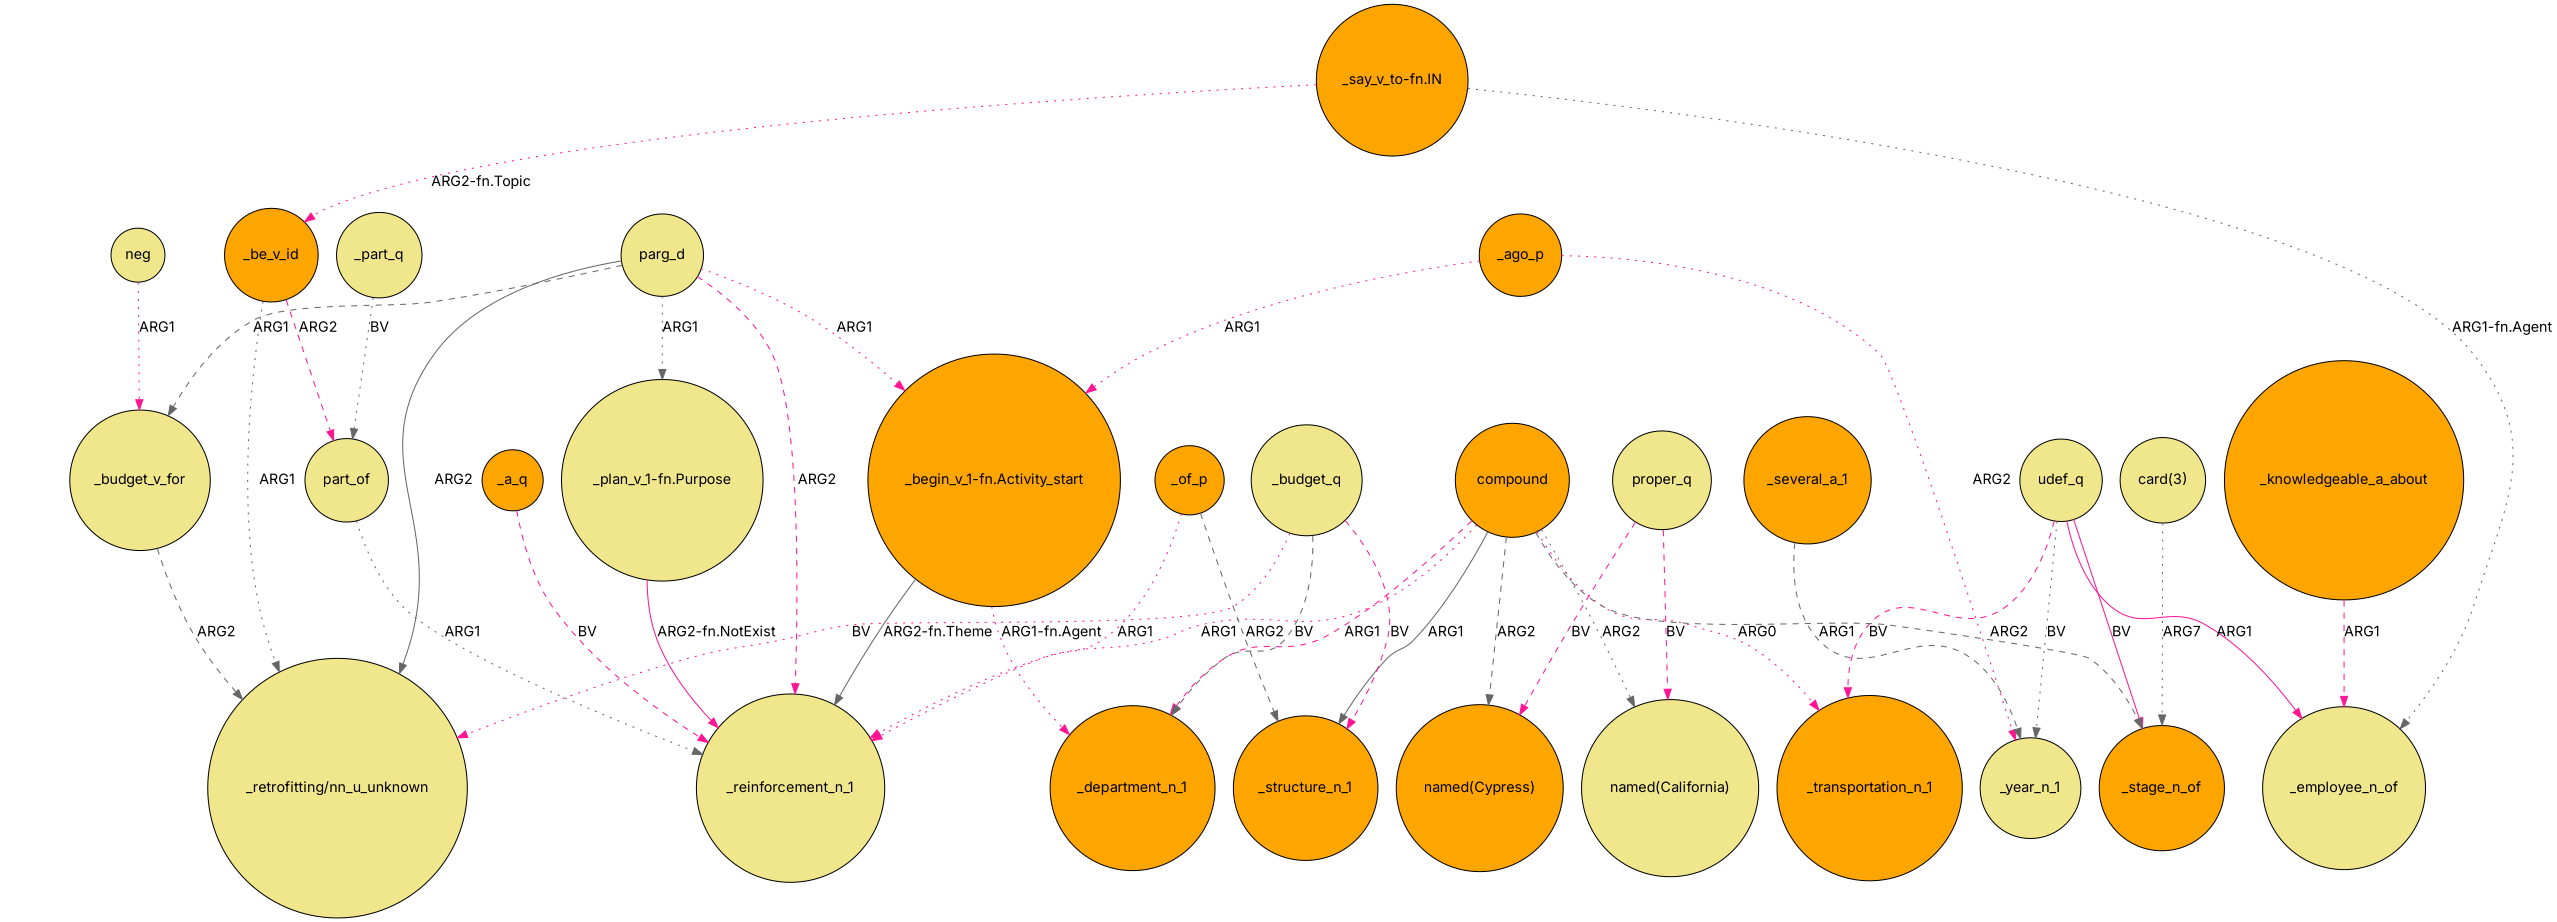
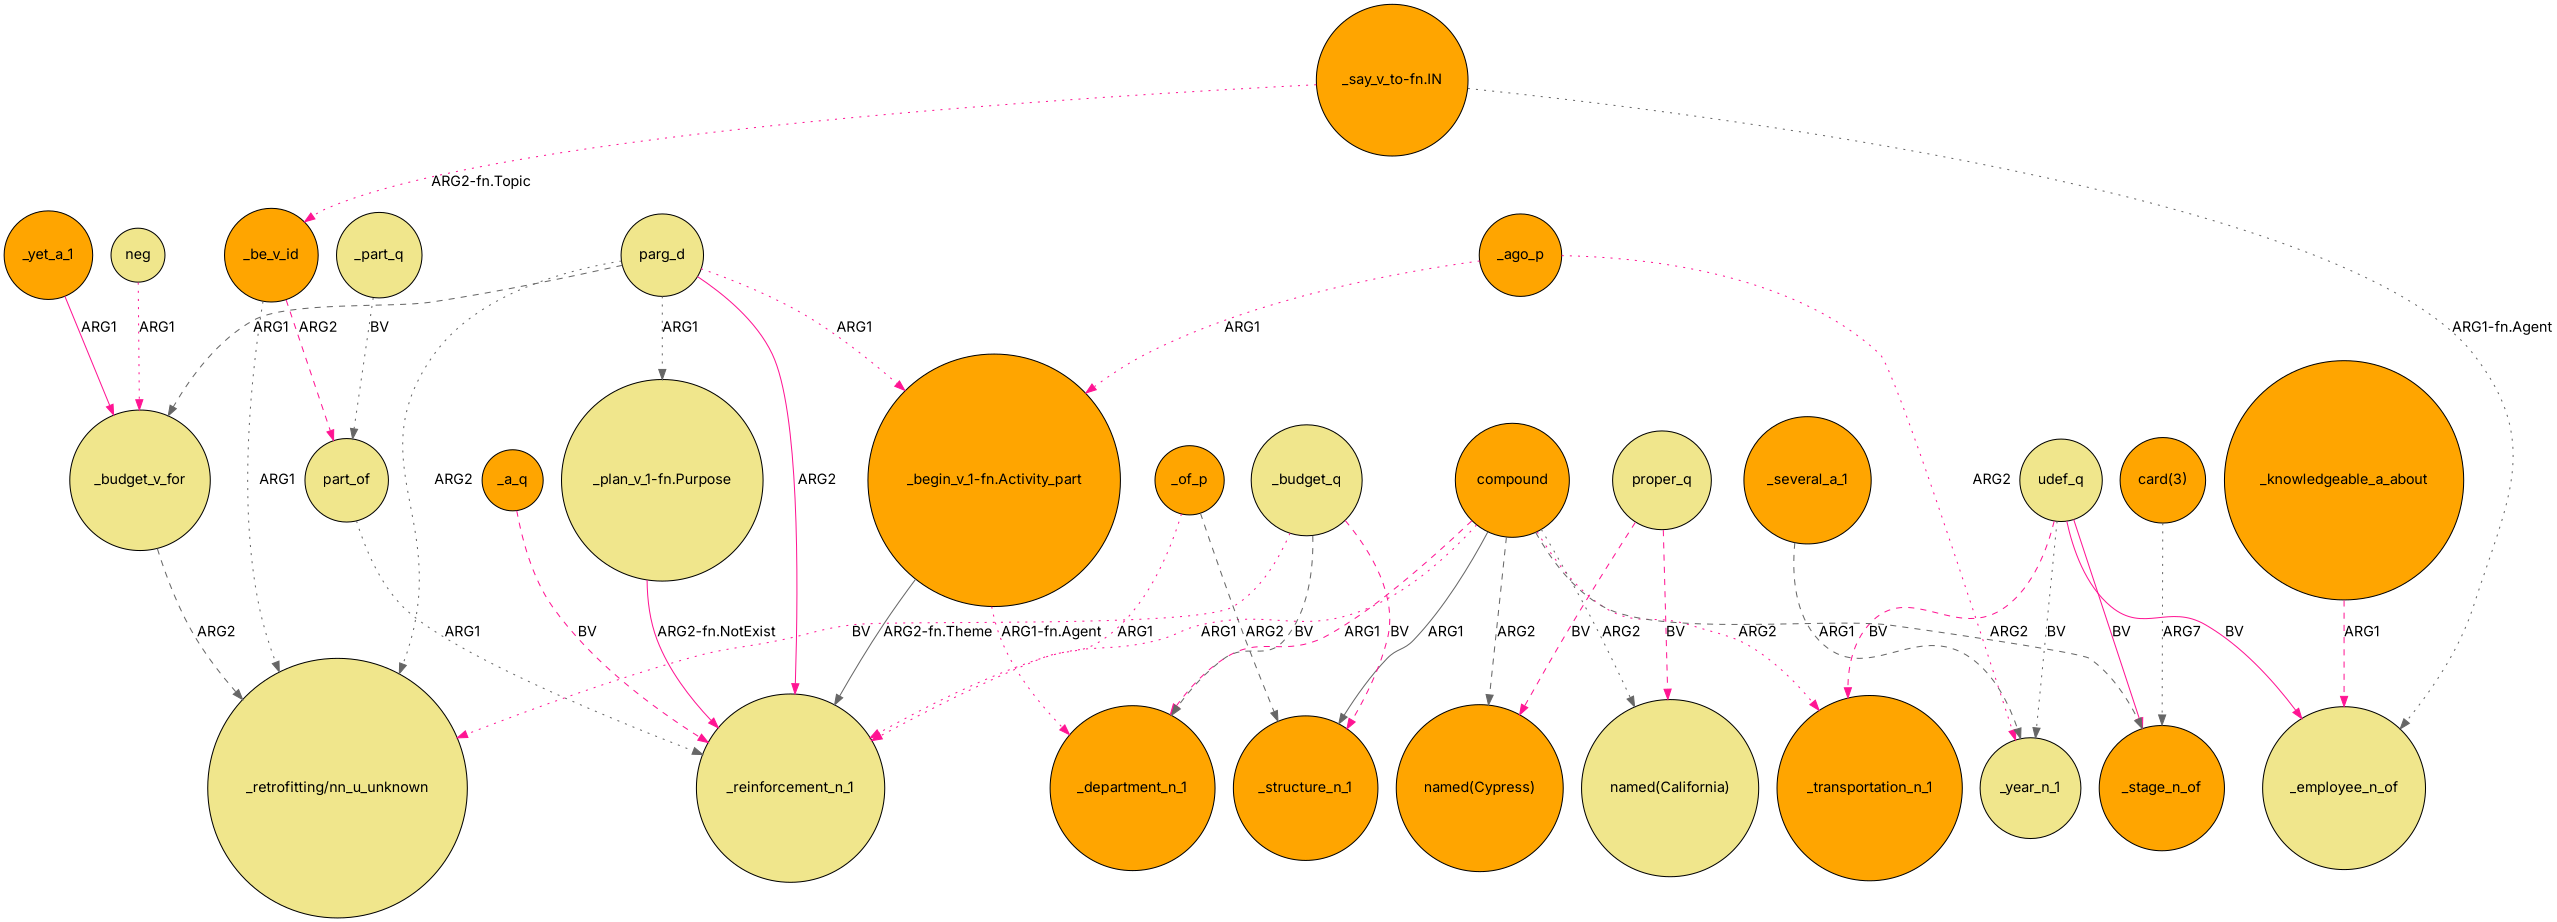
none -> (48, 255)
(411, 401) -> (411, 401)
(793, 463) -> (793, 463)
(994, 480) -> (994, 480)
(2163, 480) -> (2163, 480)
(1758, 632) -> (1758, 632)
(2235, 632) -> (2235, 632)
